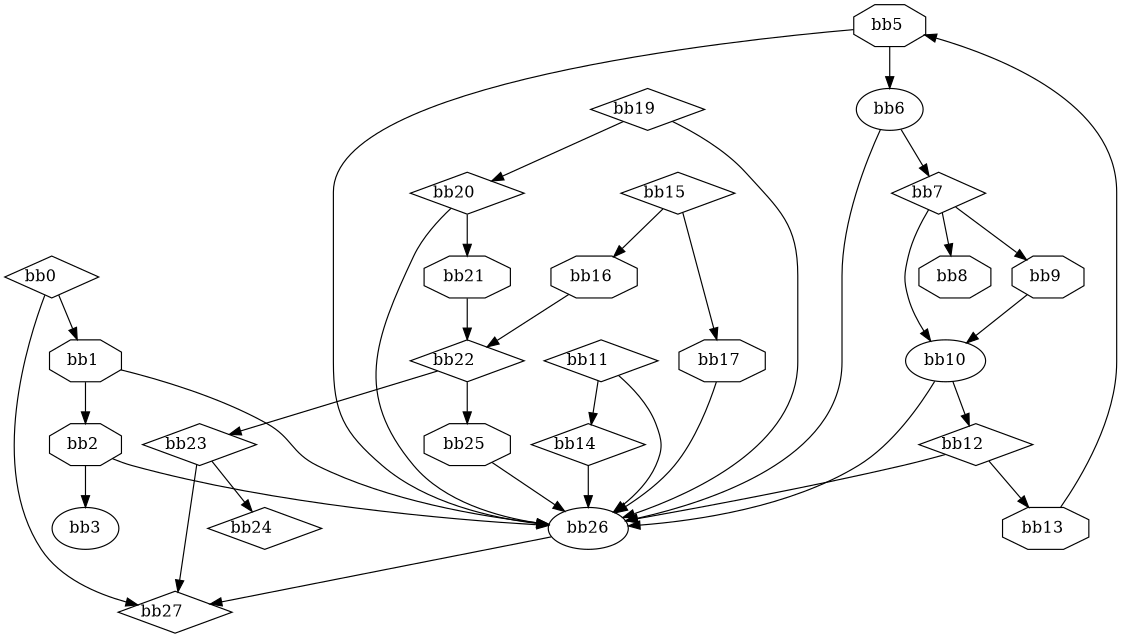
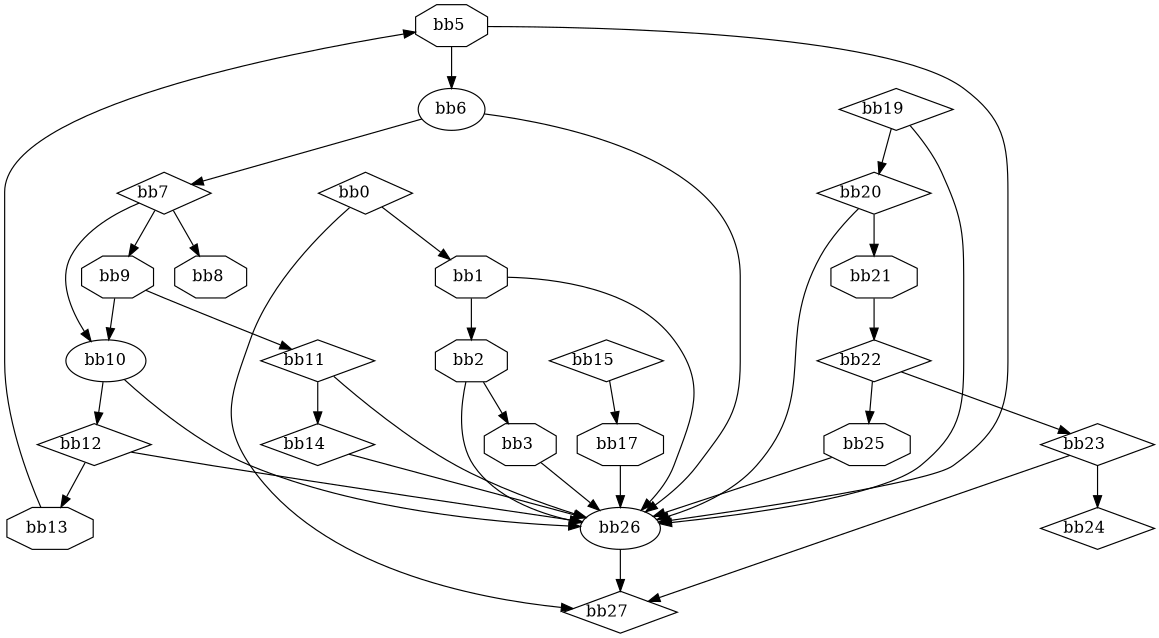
(594, 277) -> none
none -> (213, 318)
none -> (566, 483)
(85, 528) -> (520, 445)
